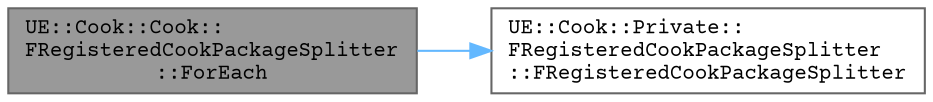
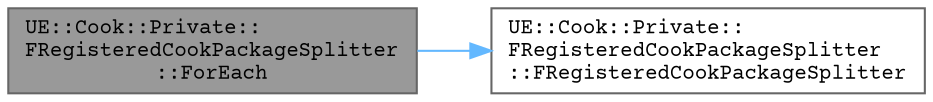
(213, 51) -> (213, 51)
